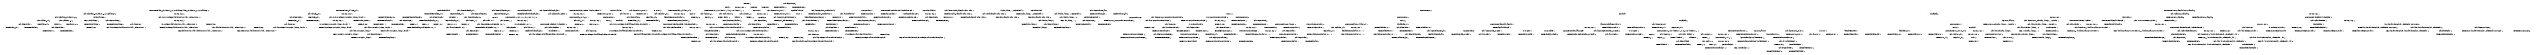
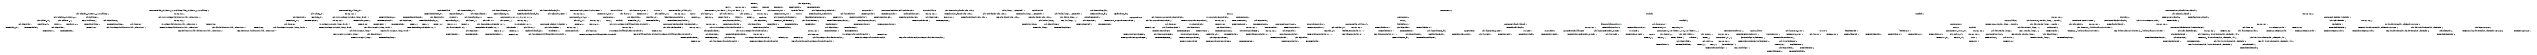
none -> (779, 7)
